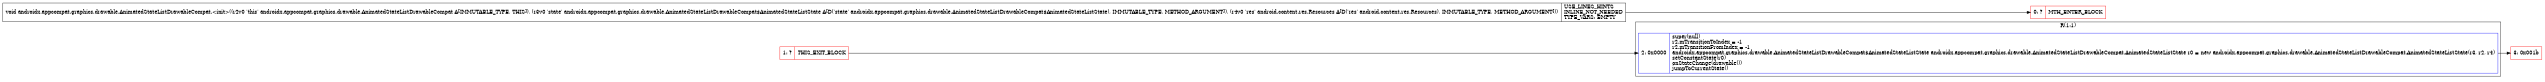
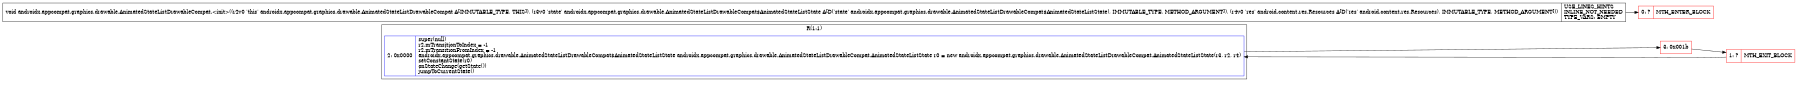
none -> (1707, 51)
(822, 53) -> (1768, 56)
(1707, 64) -> (453, 66)
